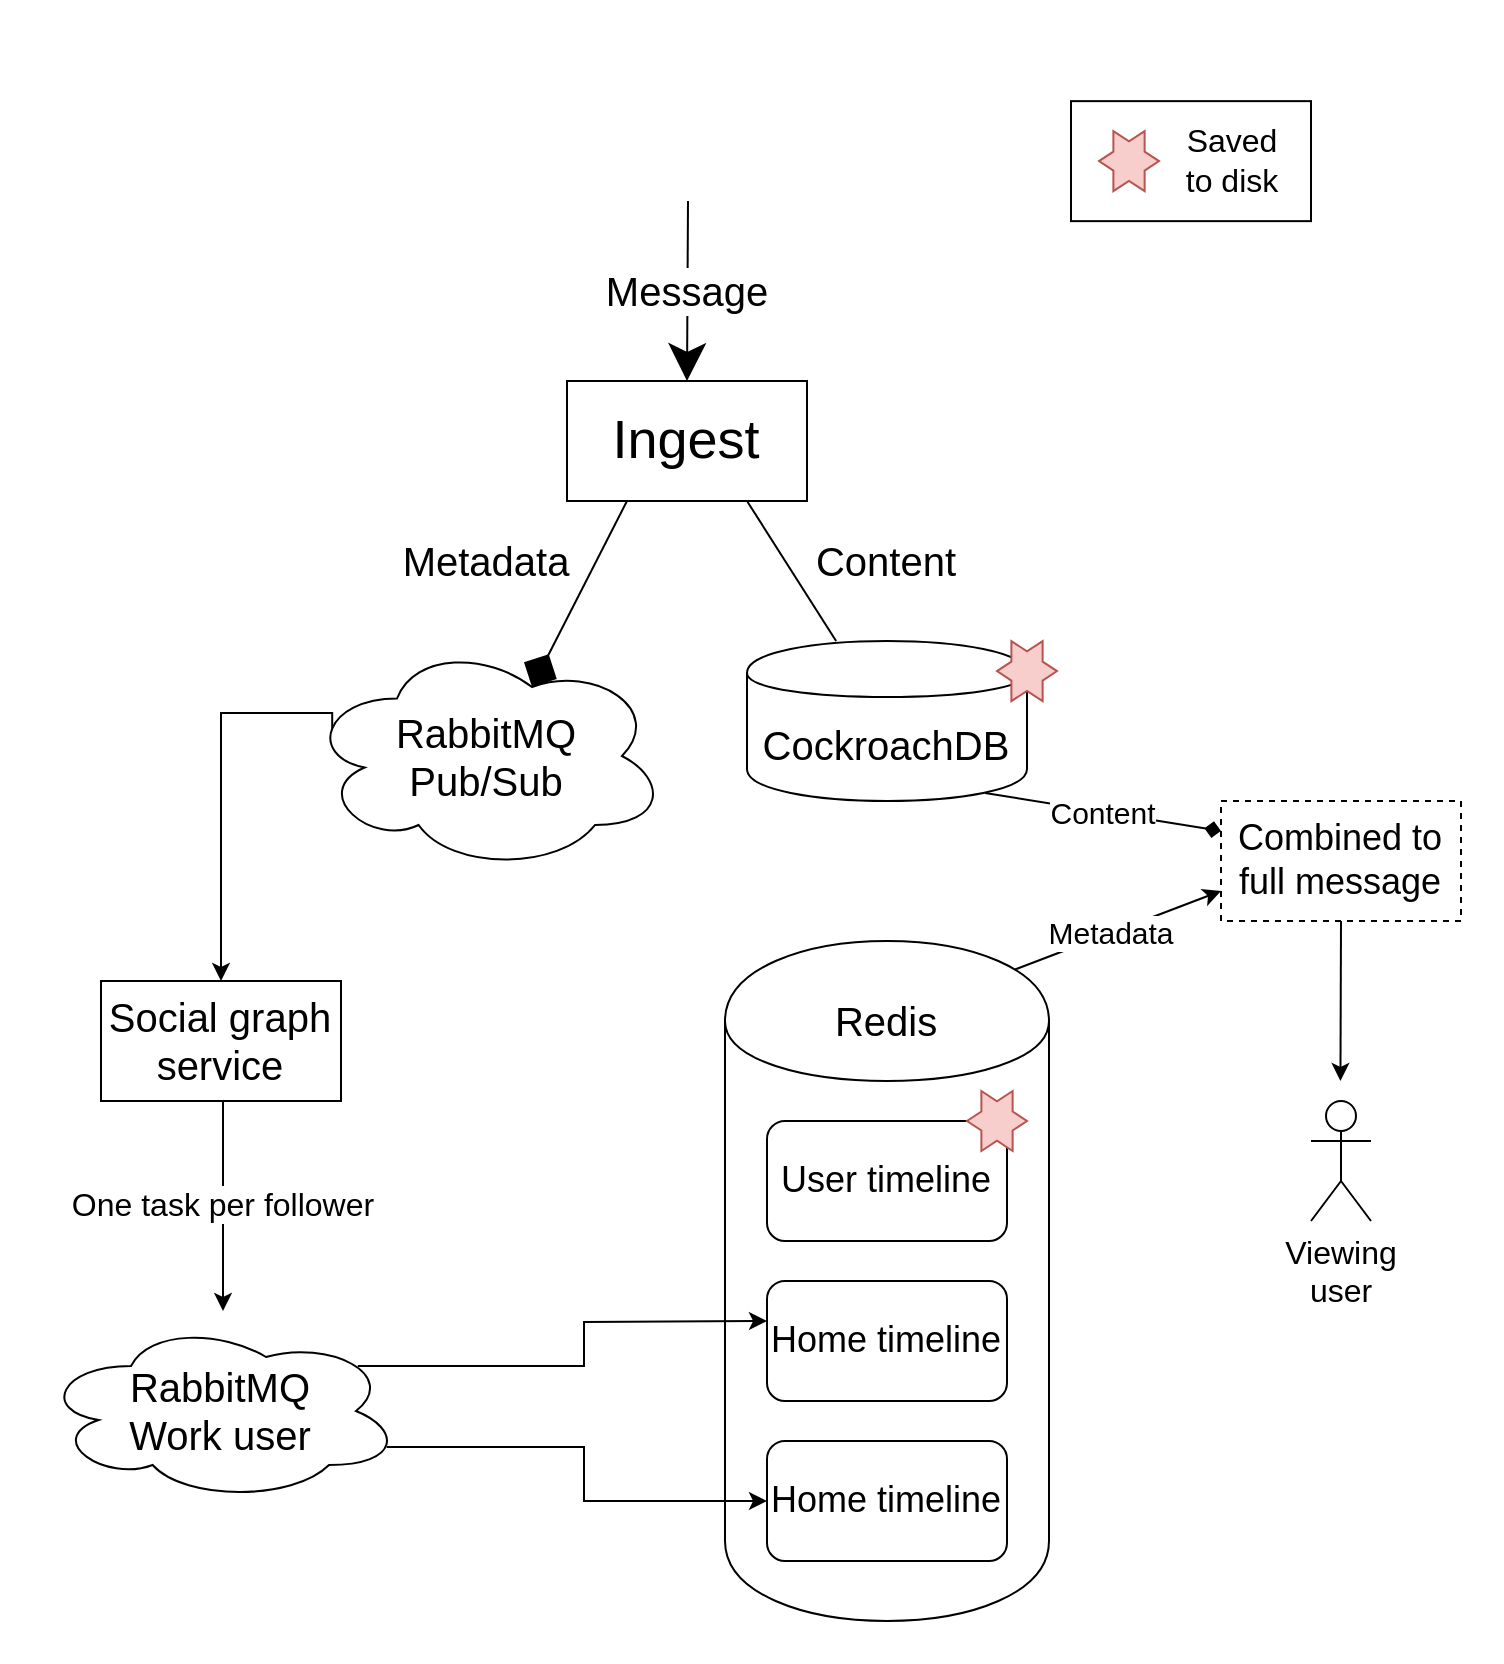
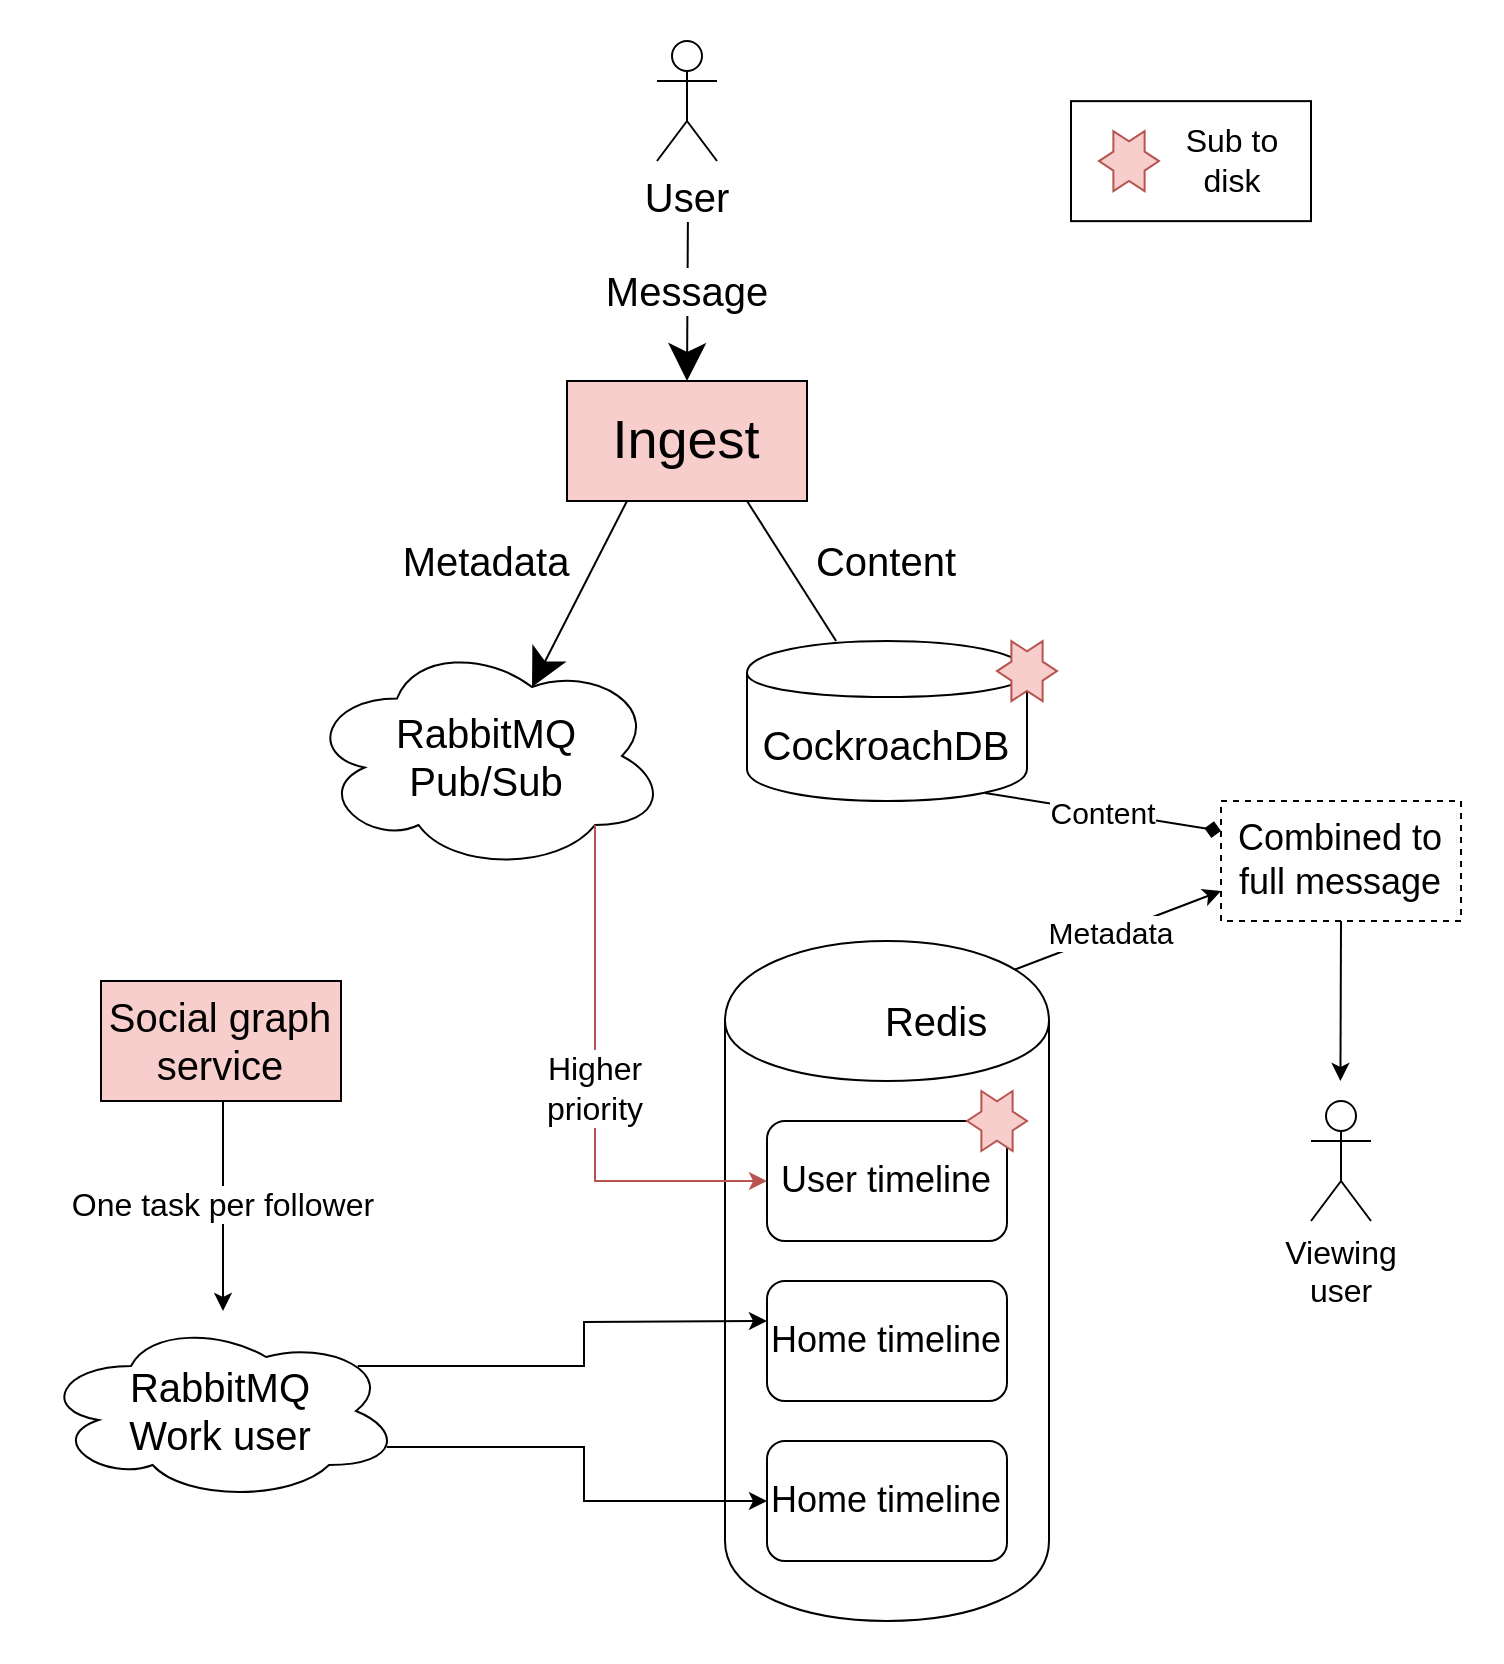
none -> (687, 101)
(1233, 161) -> (1233, 161)
(687, 441) -> (687, 441)
(549, 655) -> (546, 659)
(221, 777) -> none
(887, 1021) -> (937, 1021)
(221, 1041) -> (221, 1041)
none -> (634, 1181)
